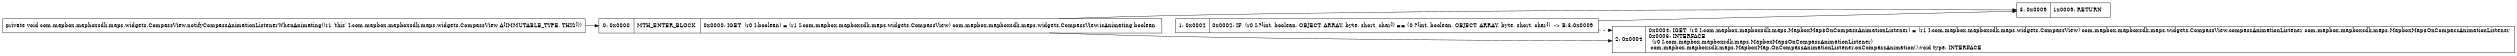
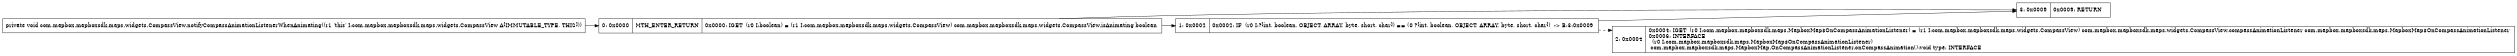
(2080, 10) -> (2080, 10)
(666, 26) -> (667, 26)
(1329, 39) -> (1167, 26)
